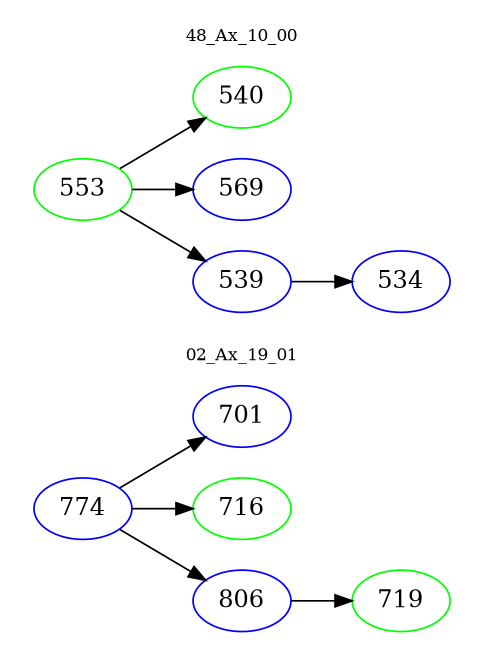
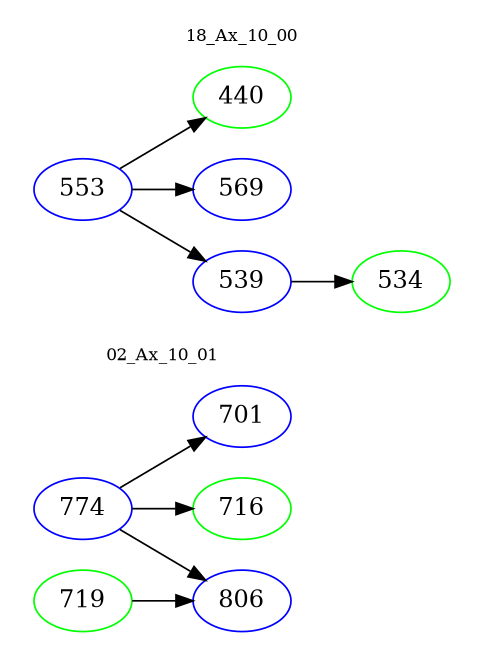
(242, 37) -> (242, 37)
(242, 97) -> (242, 97)
(83, 189) -> (83, 189)
(401, 282) -> (401, 282)
(242, 356) -> (162, 356)
(313, 601) -> (154, 601)
